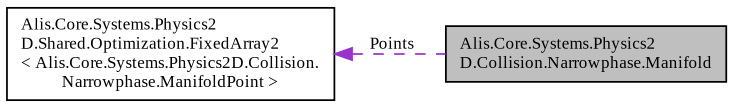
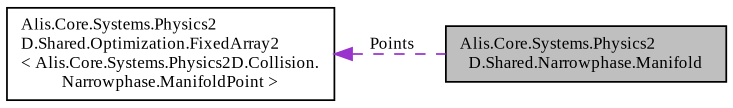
(586, 54) -> (586, 54)
